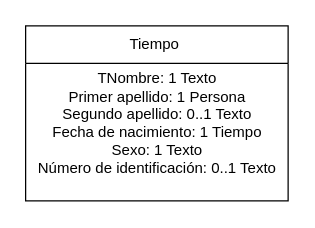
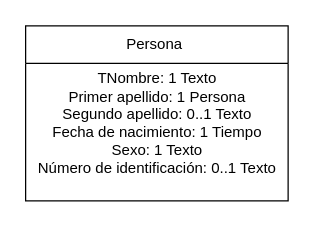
(157, 44) -> (157, 44)
